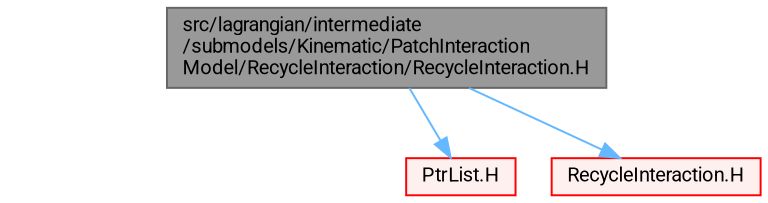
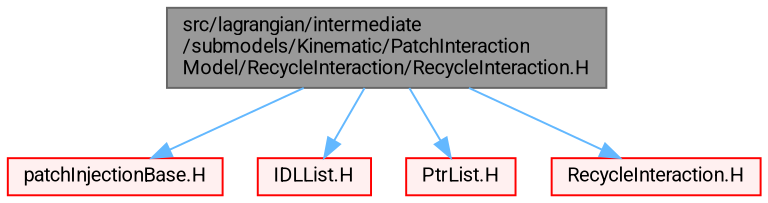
none -> (115, 177)
none -> (314, 177)
